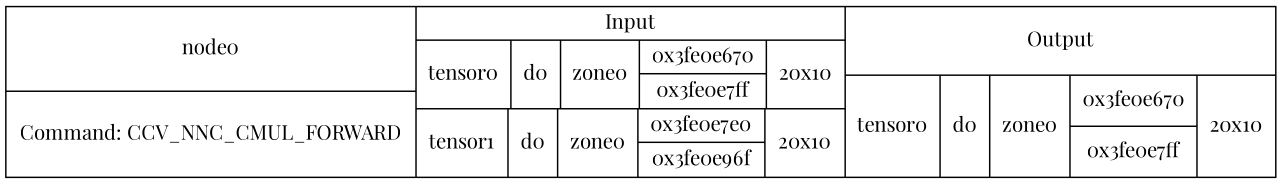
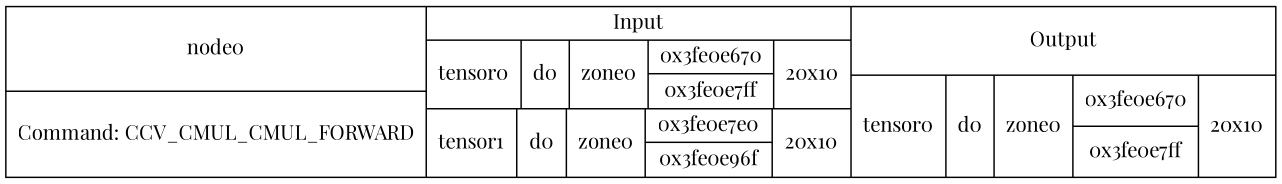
(211, 134) -> (216, 134)
